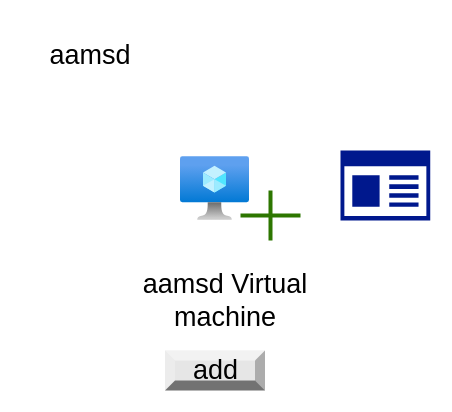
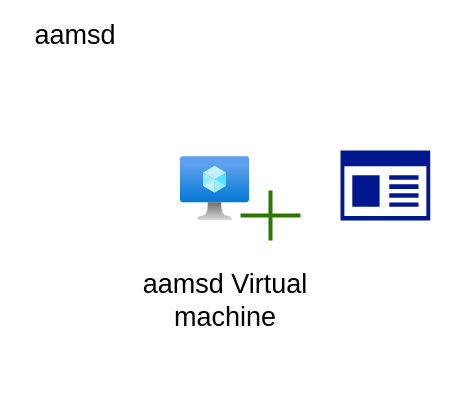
(91, 56) -> (76, 36)
(215, 371) -> none
